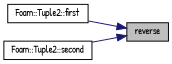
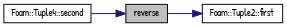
(103, 24) -> (180, 14)
(48, 50) -> (47, 14)
